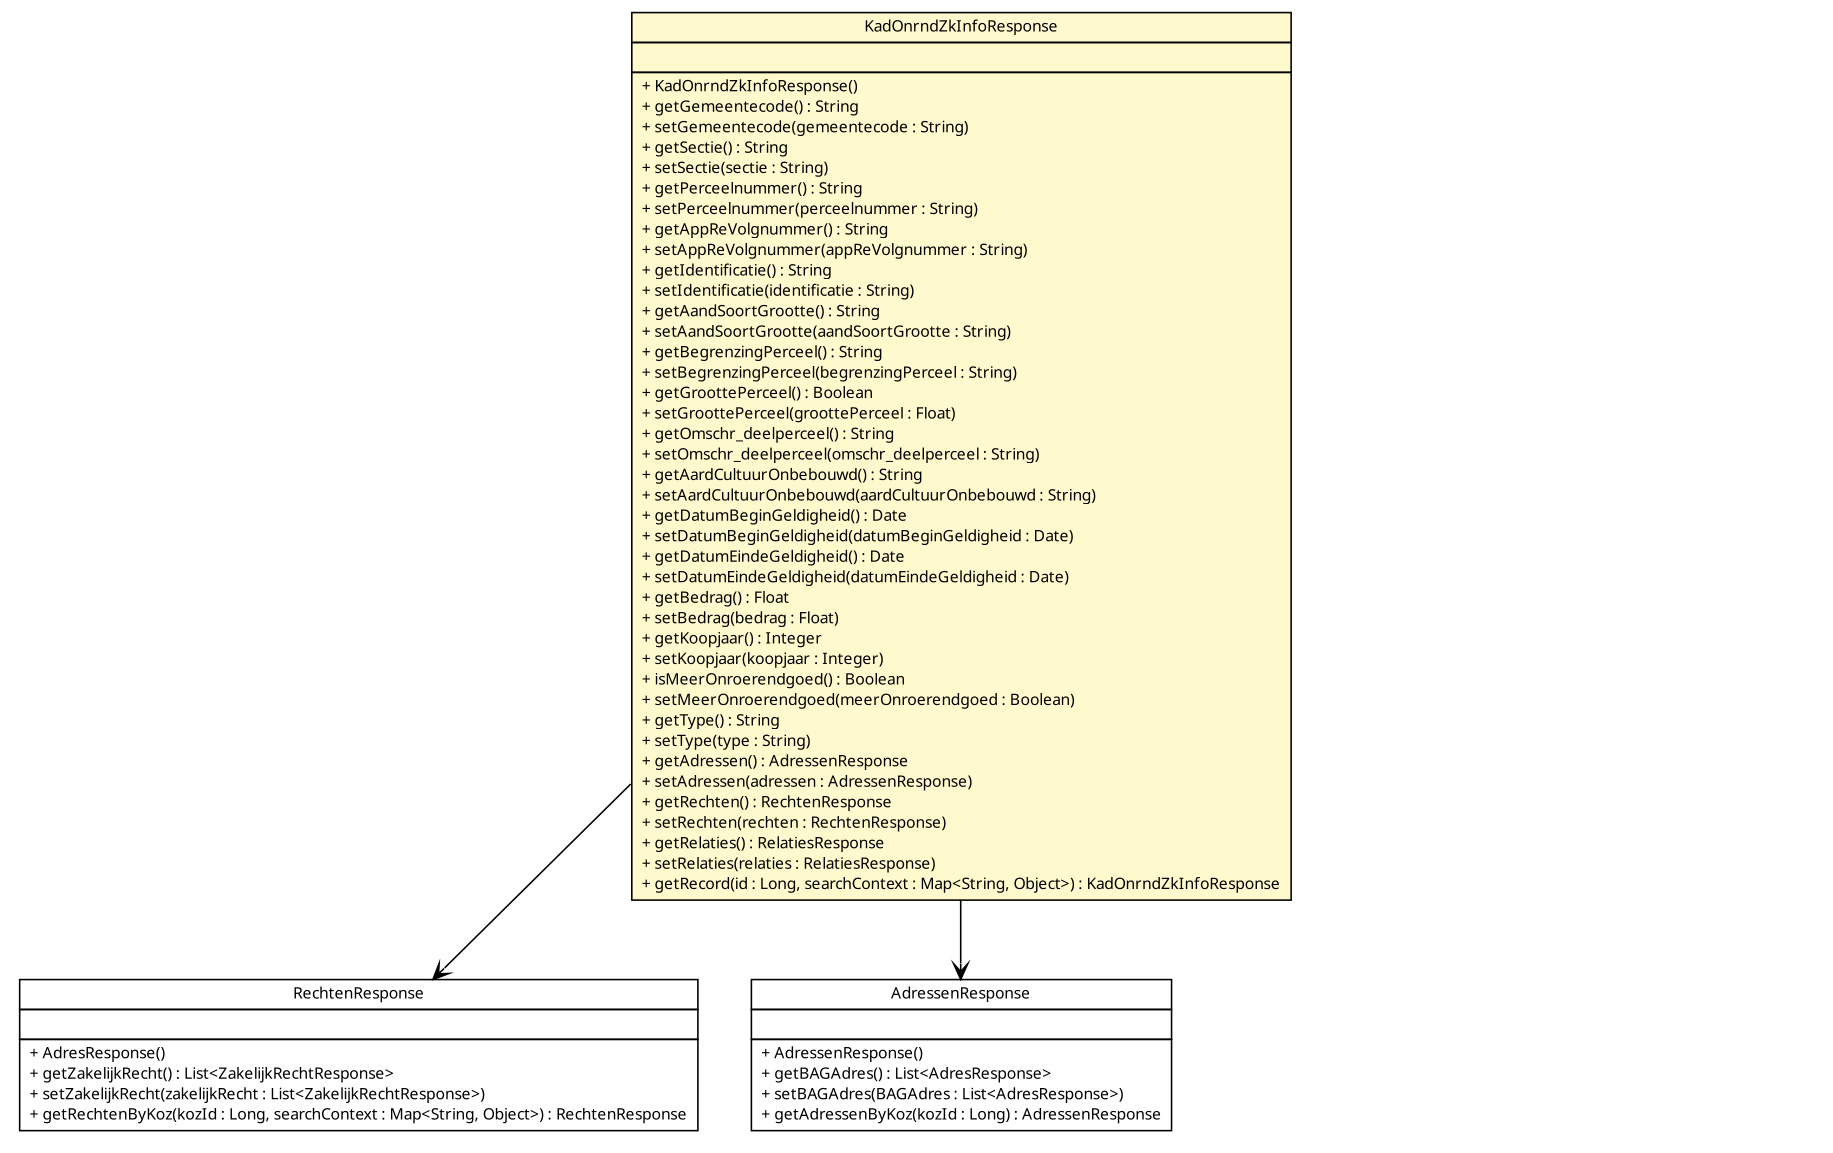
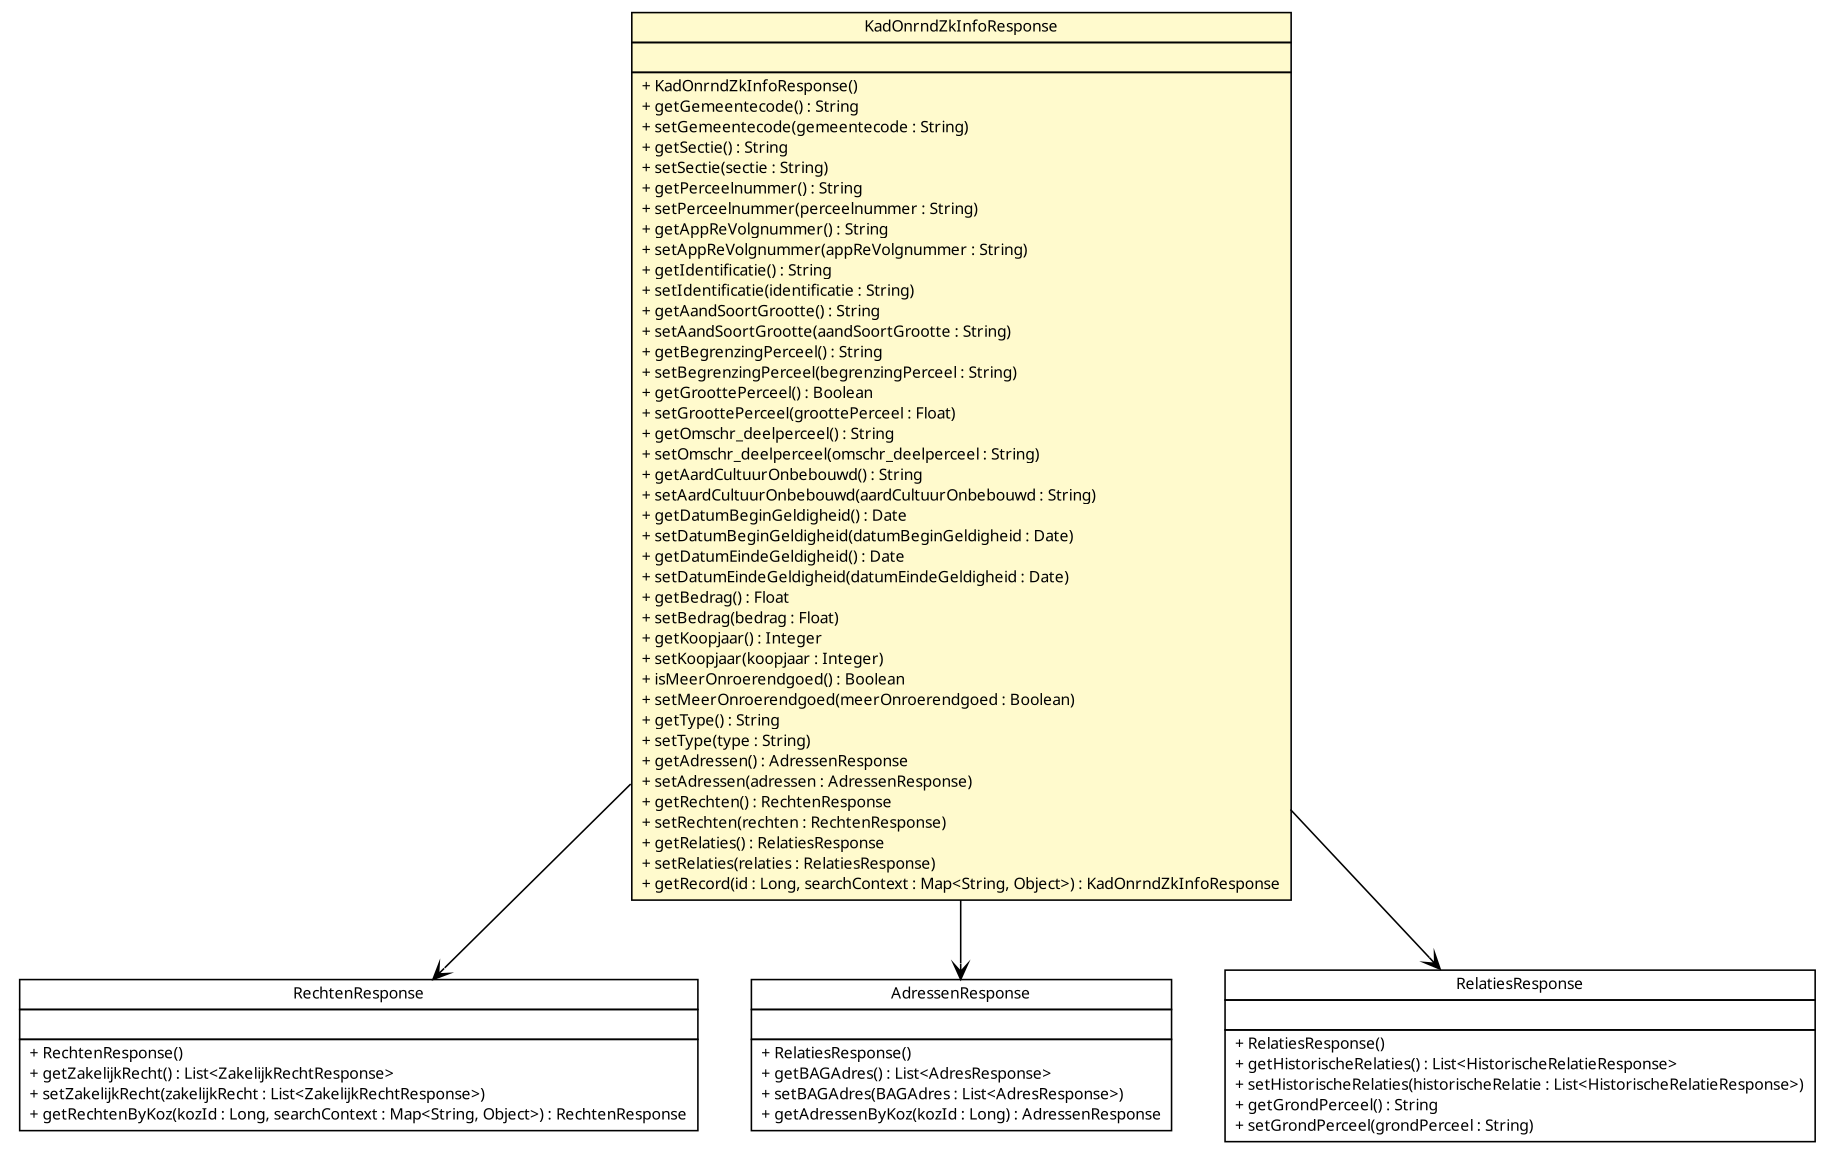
(98, 1054) -> (107, 1054)
(843, 1054) -> (836, 1054)
none -> (1519, 1055)
